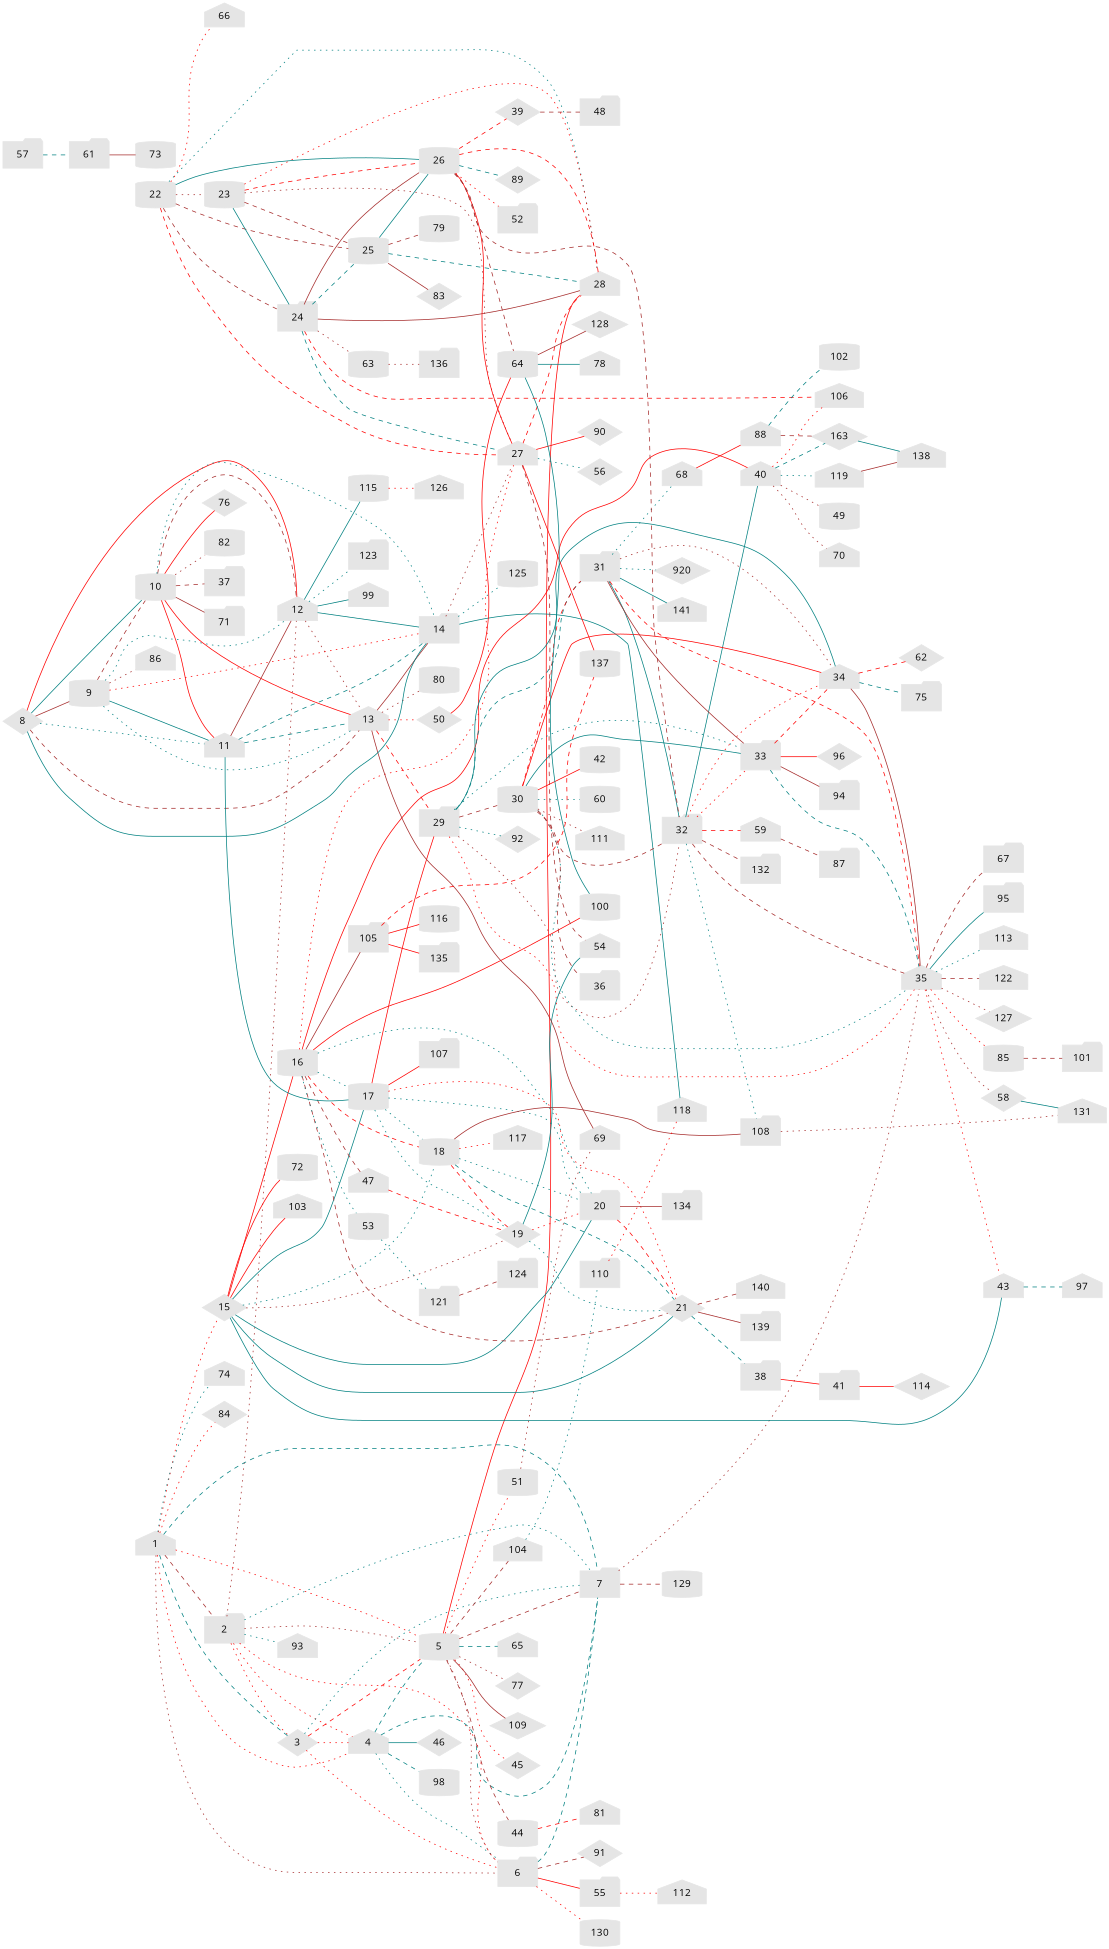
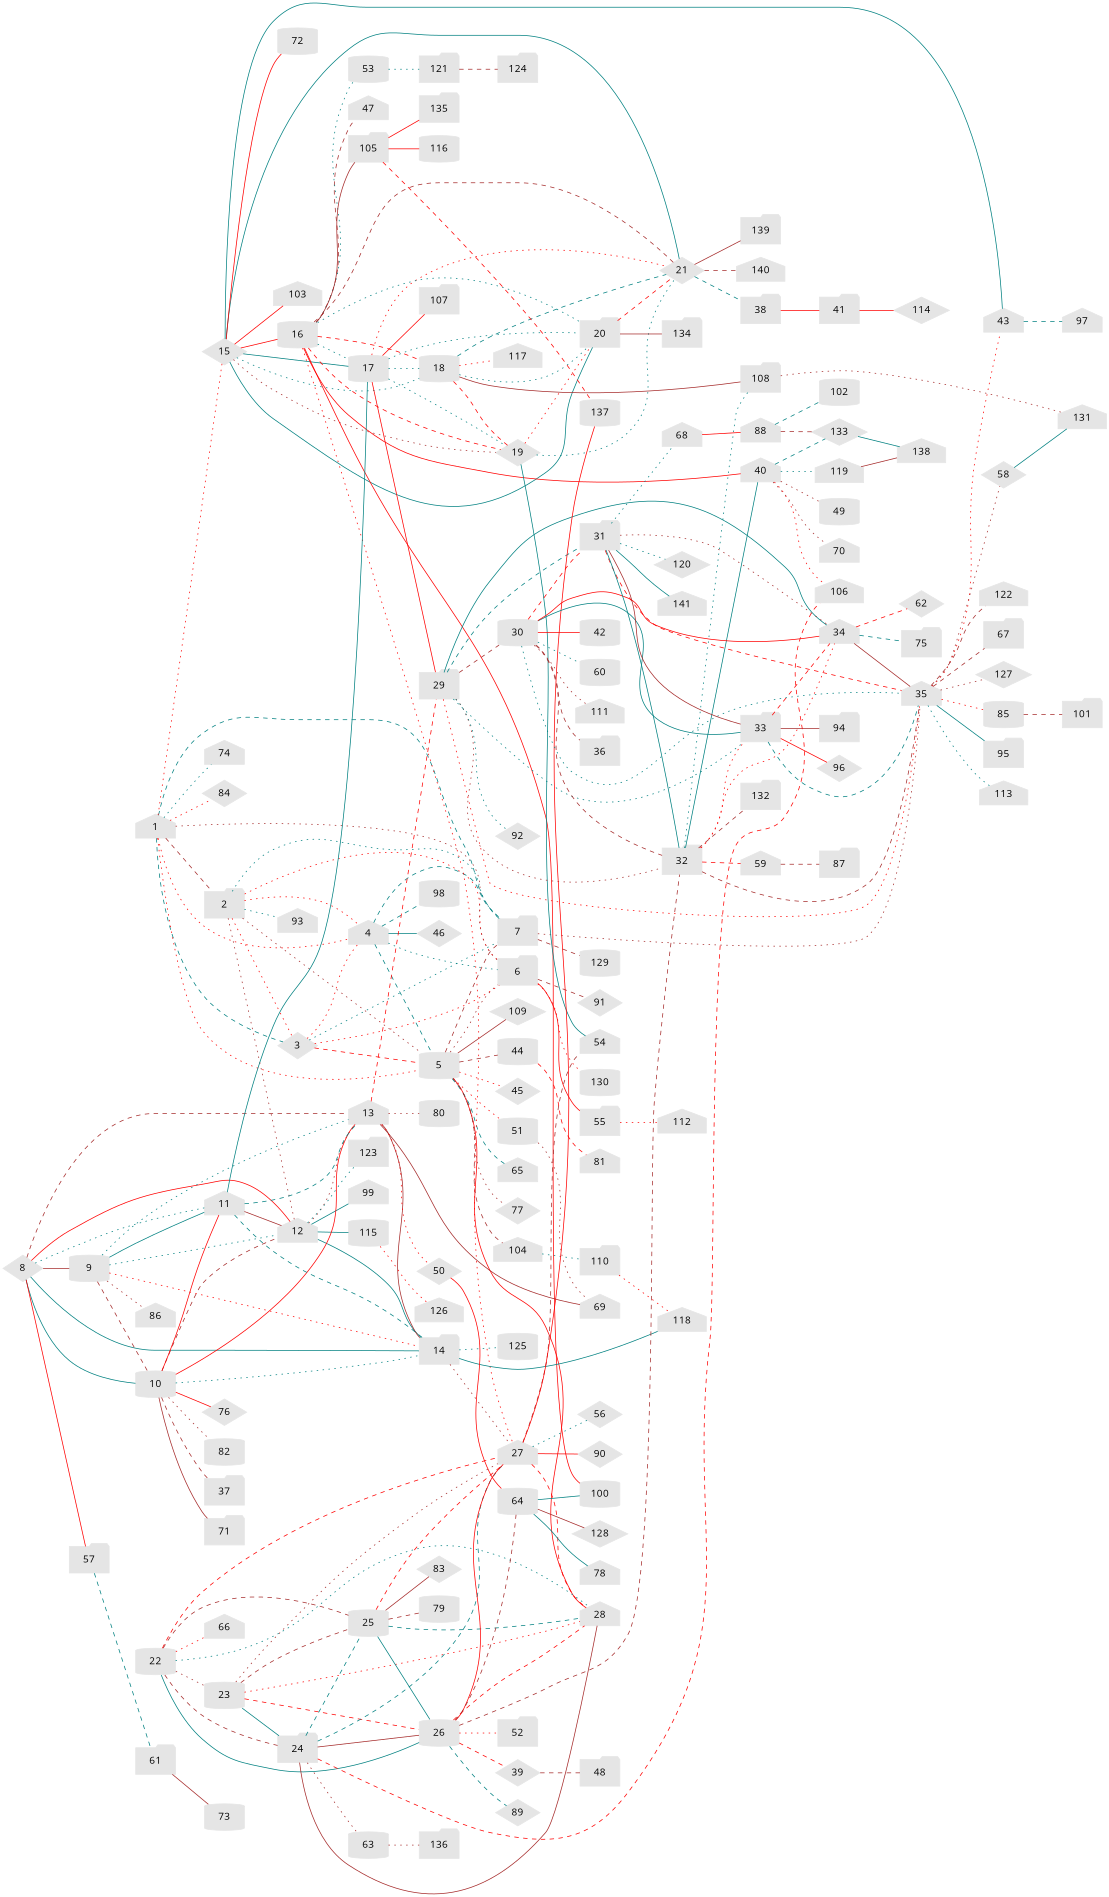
(839, 437) -> (839, 432)
(682, 571) -> (682, 565)
(445, 1211) -> (395, 415)
none -> (56, 1413)
none -> (432, 1530)
(579, 1733) -> none
